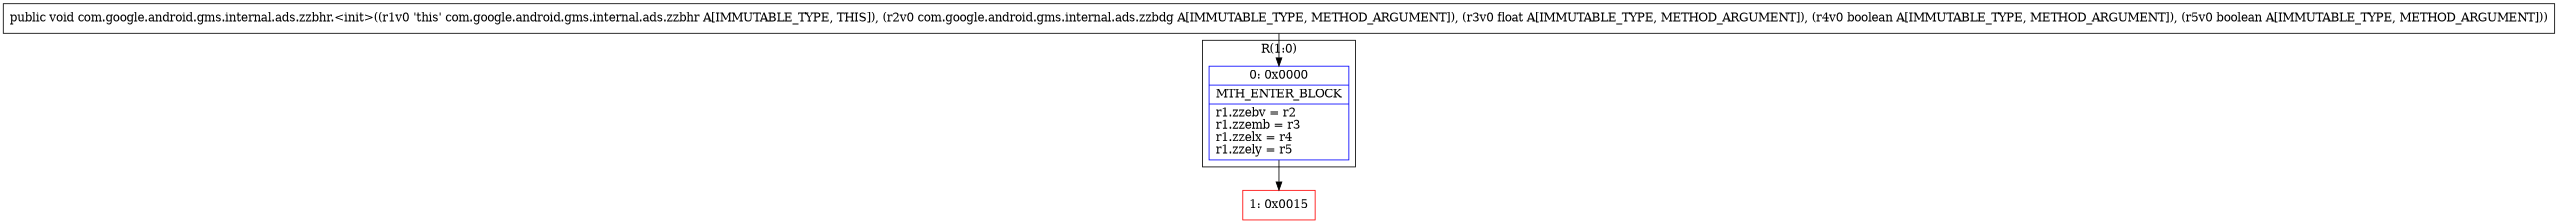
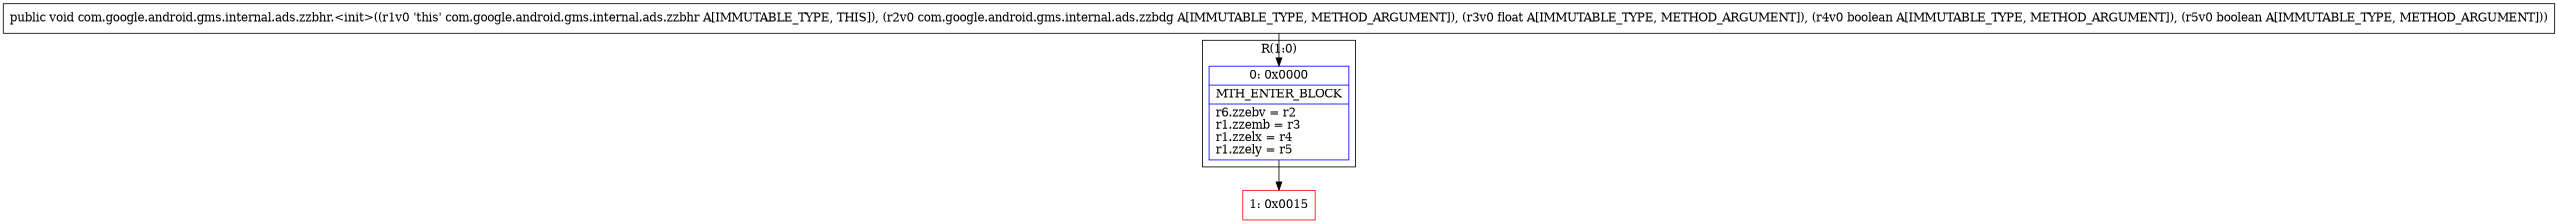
(1256, 113) -> (1256, 113)
